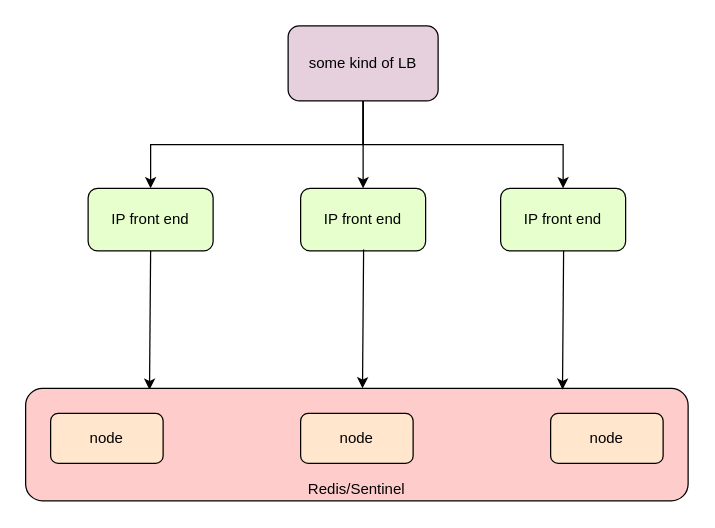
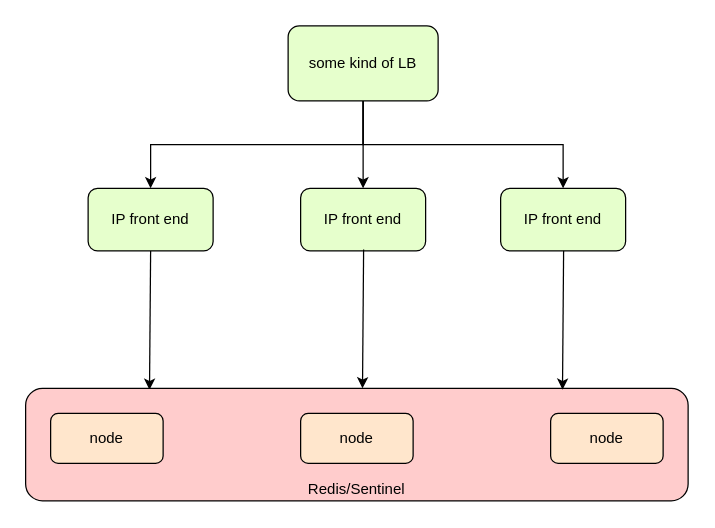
(363, 63) -> (363, 63)
